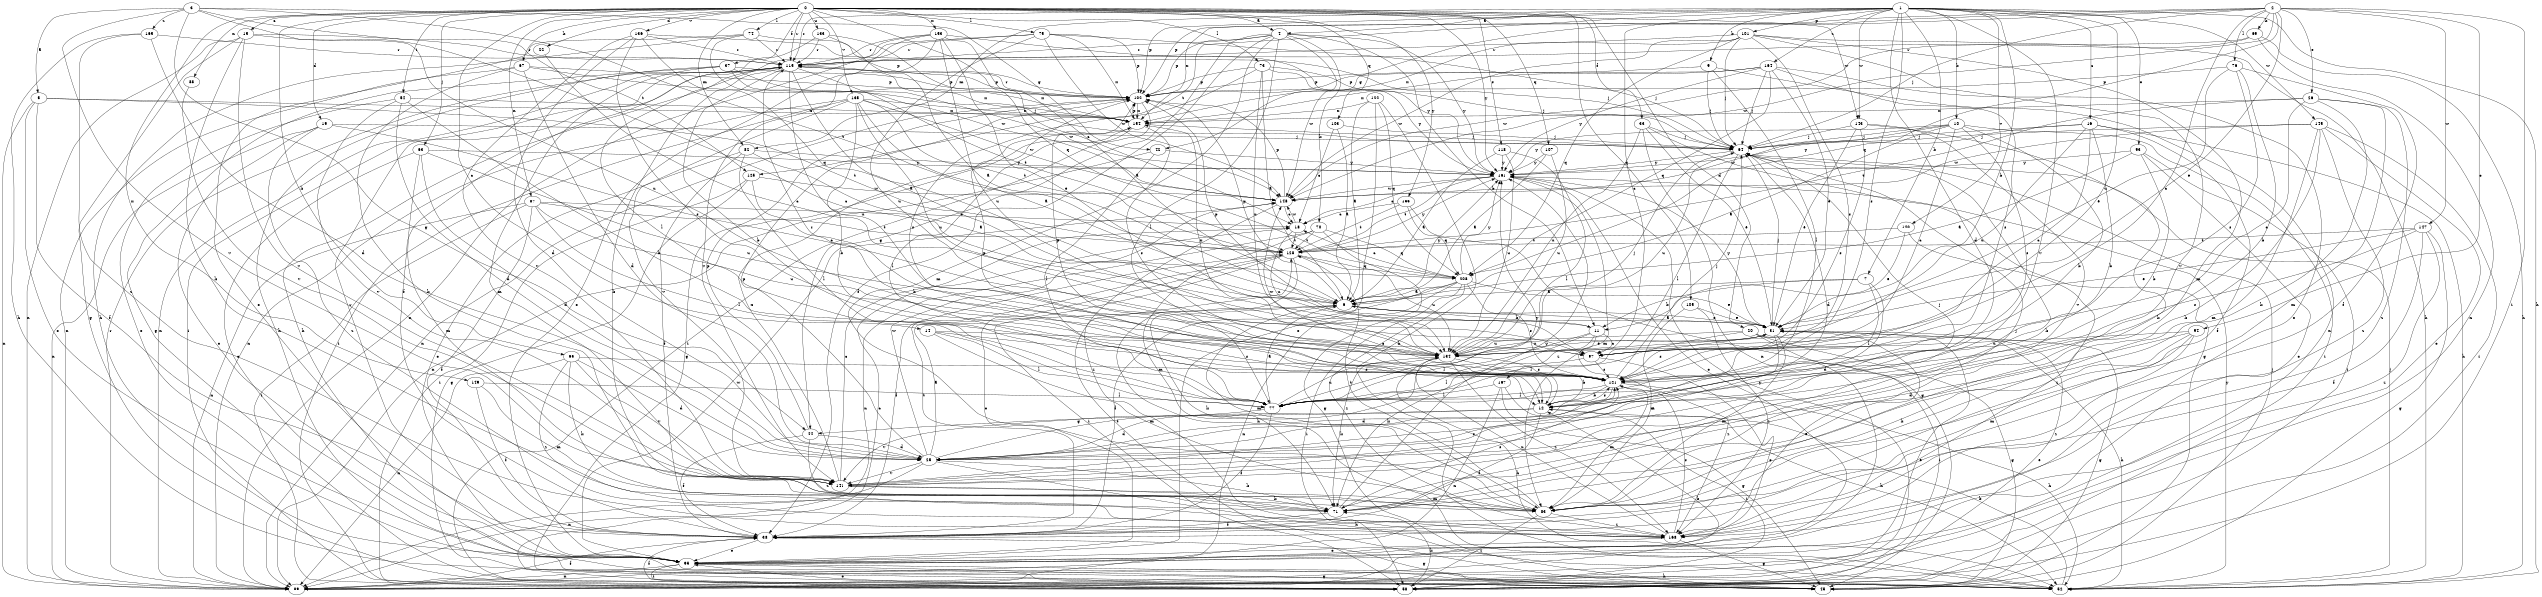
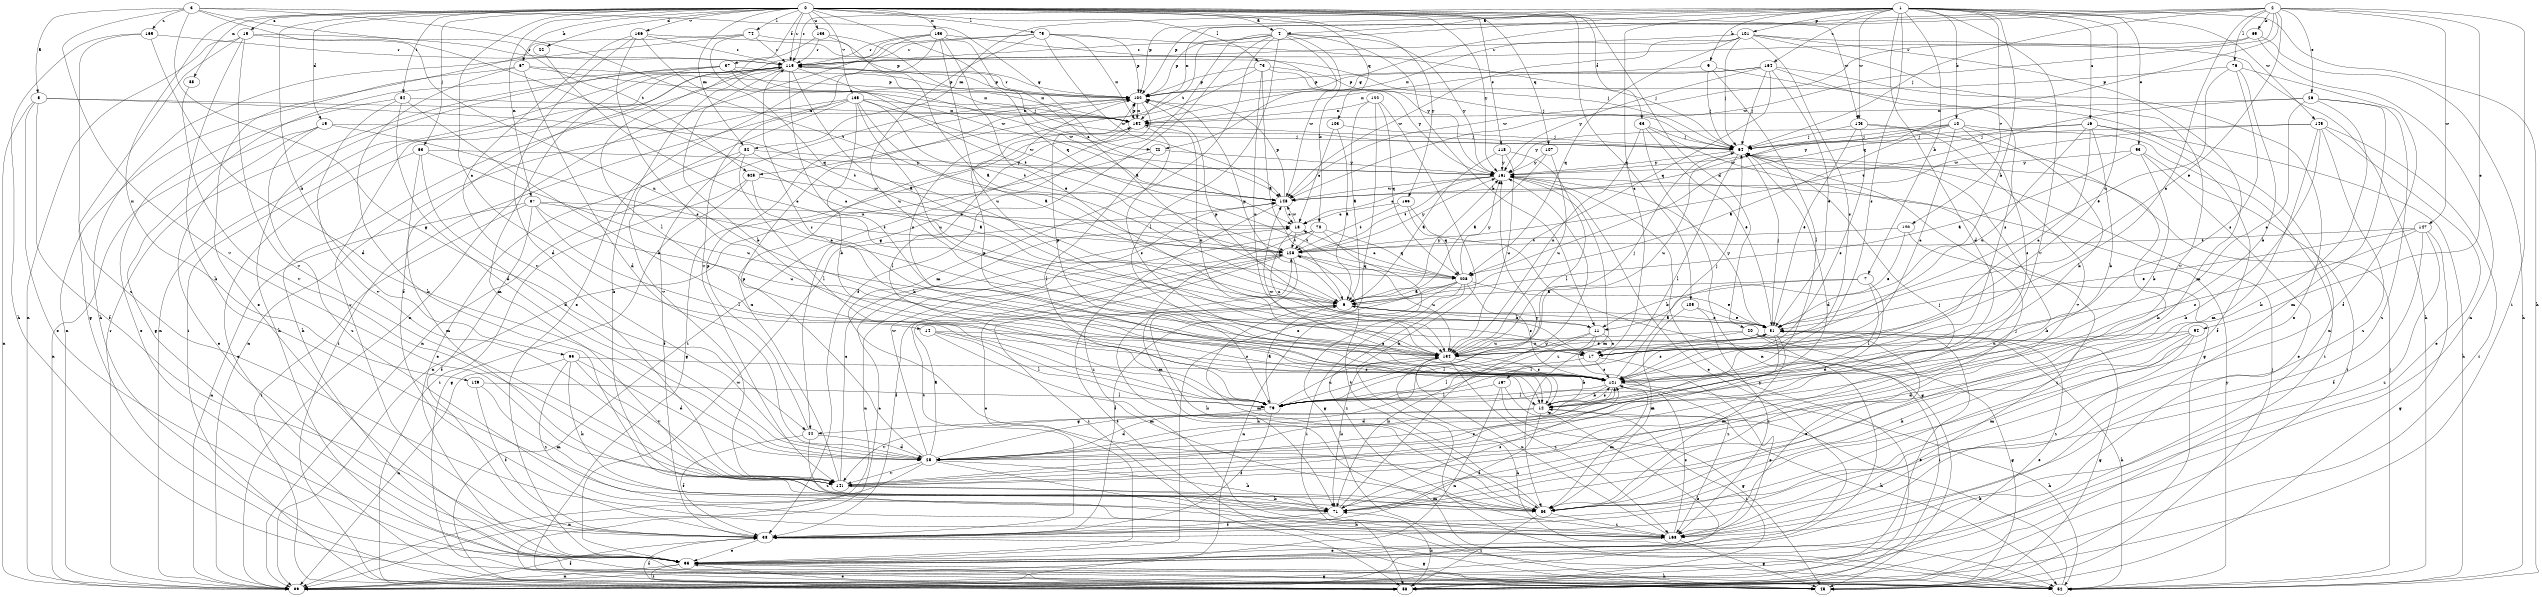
(751, 176) -> (751, 176)
(1591, 357) -> (1591, 357)
(1272, 408) -> (1272, 408)
